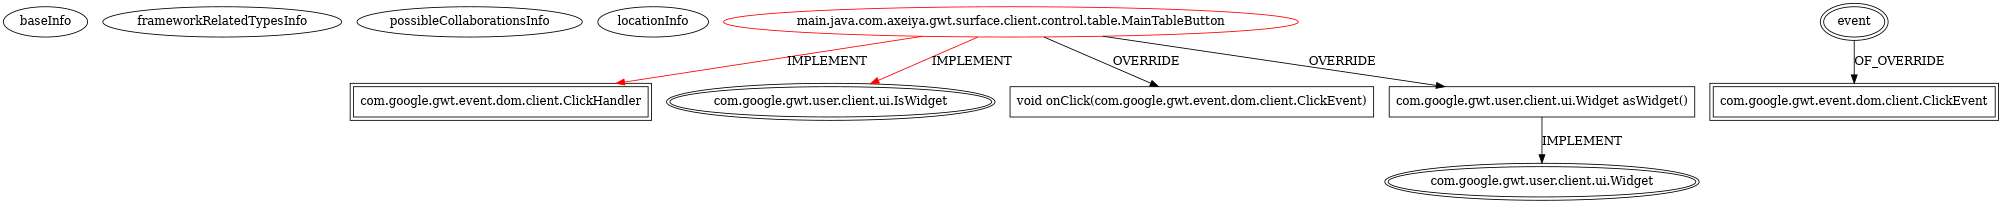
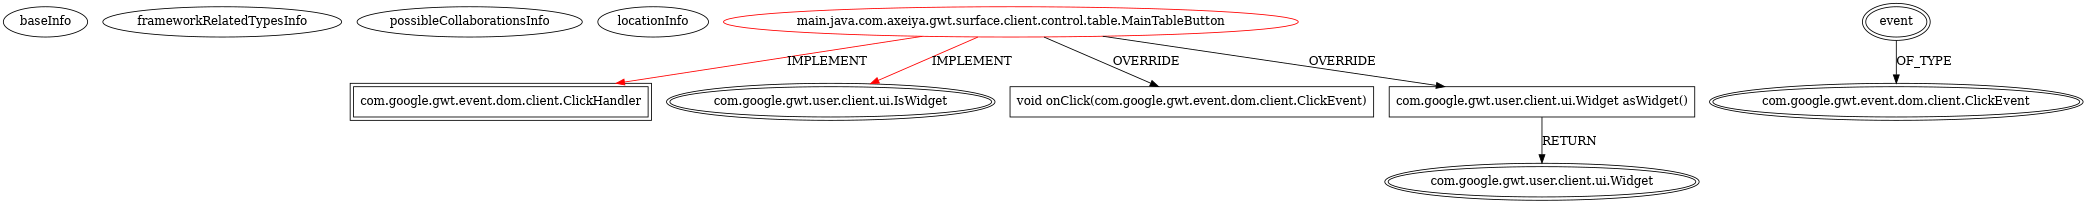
(1900, 62) -> (1924, 62)
(1854, 102) -> (1896, 102)
(1582, 142) -> (1569, 142)
